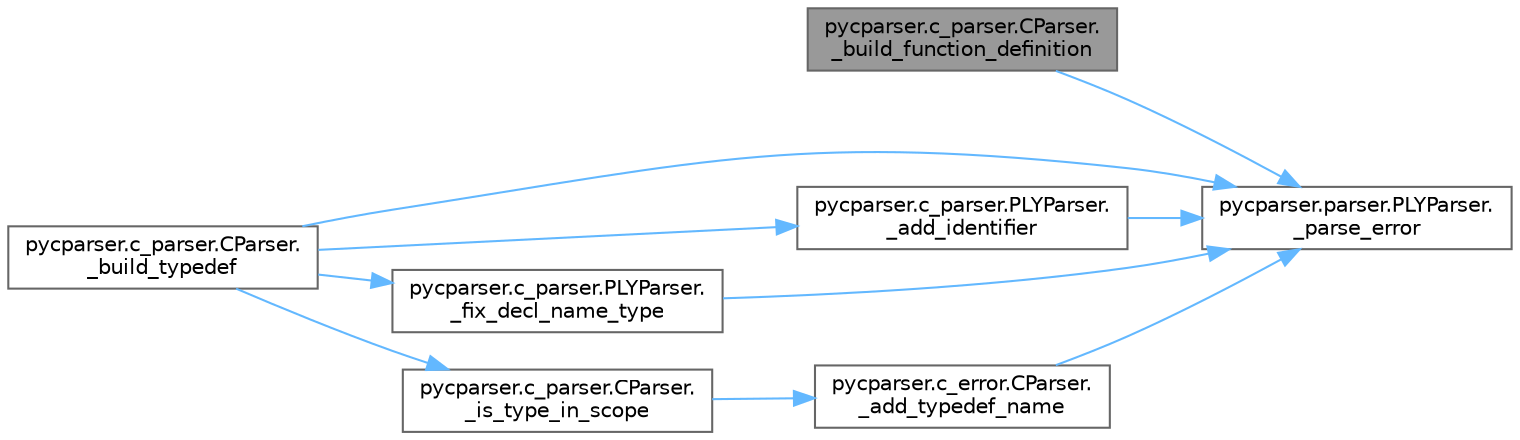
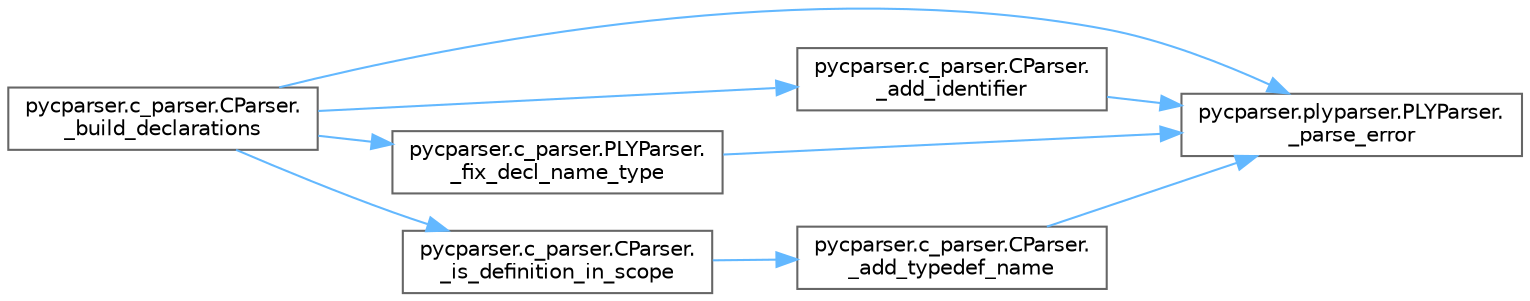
(962, 39) -> none
(962, 218) -> (952, 79)
(1357, 218) -> (1352, 125)
(163, 257) -> (163, 119)
(962, 397) -> (952, 258)
(558, 401) -> (558, 262)
